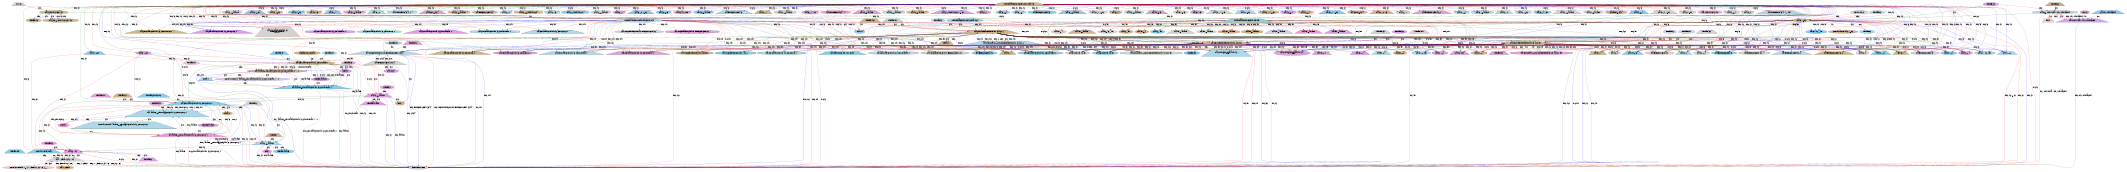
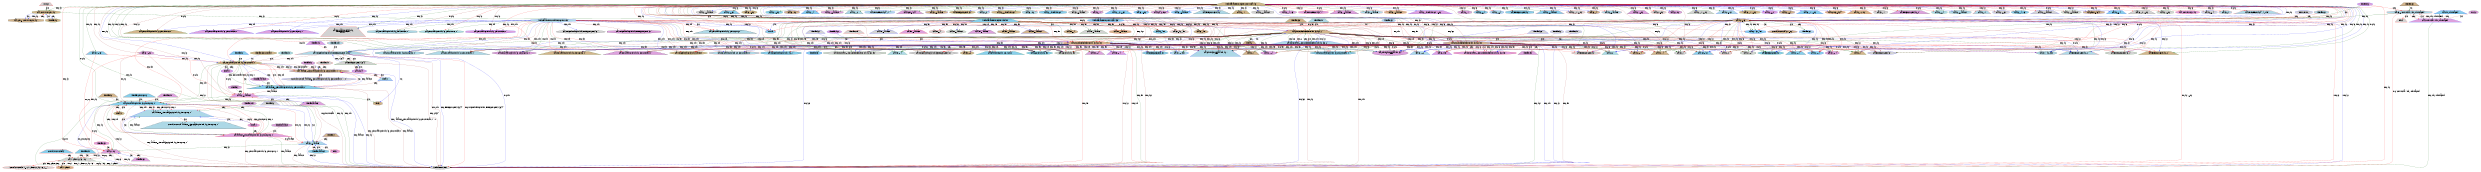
none -> (1383, 39)
